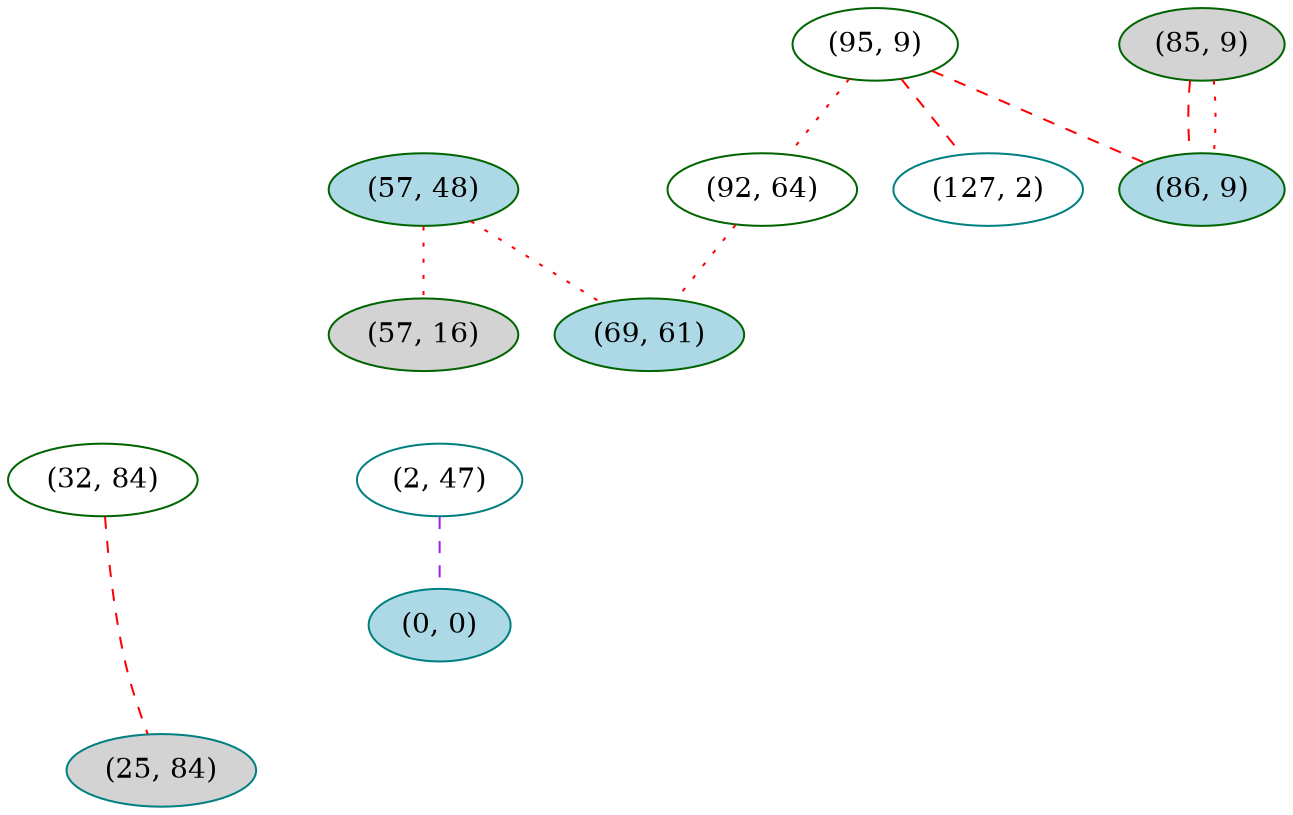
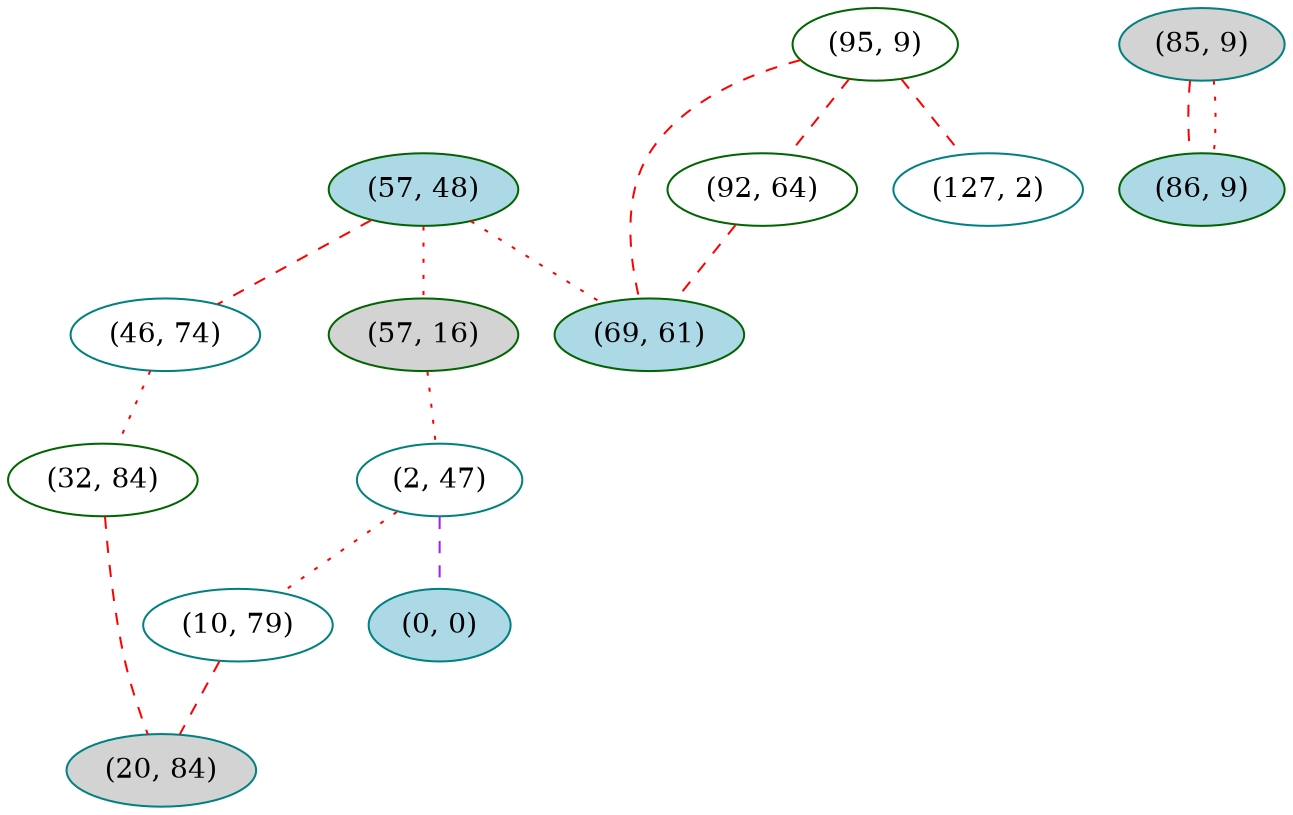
(1202, 44) -> (1202, 44)
(819, 117) -> (819, 117)
(1039, 117) -> (659, 140)
(706, 262) -> (706, 262)
none -> (165, 335)
none -> (432, 408)
none -> (238, 625)
(161, 770) -> (161, 770)
